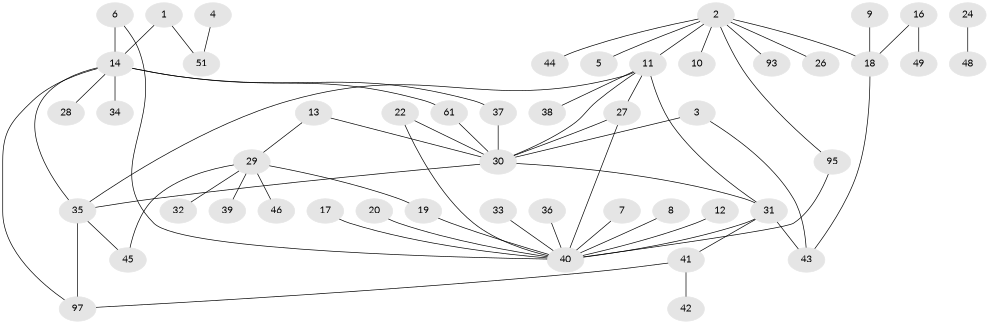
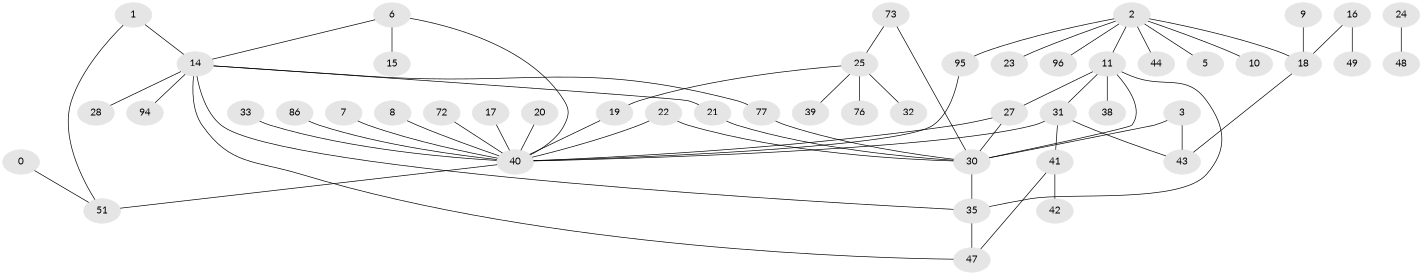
(213, 15) -> (21, 162)
none -> (392, 64)
(772, 64) -> (1009, 64)
(821, 64) -> (1058, 64)
(115, 113) -> (145, 113)
(314, 113) -> (891, 15)
(449, 113) -> (713, 113)
(498, 113) -> (762, 113)
(252, 162) -> (860, 64)
(637, 176) -> none
none -> (309, 186)
(276, 211) -> (860, 113)
(547, 211) -> (295, 113)
(720, 211) -> (442, 113)
(128, 260) -> none
(78, 309) -> (972, 260)
